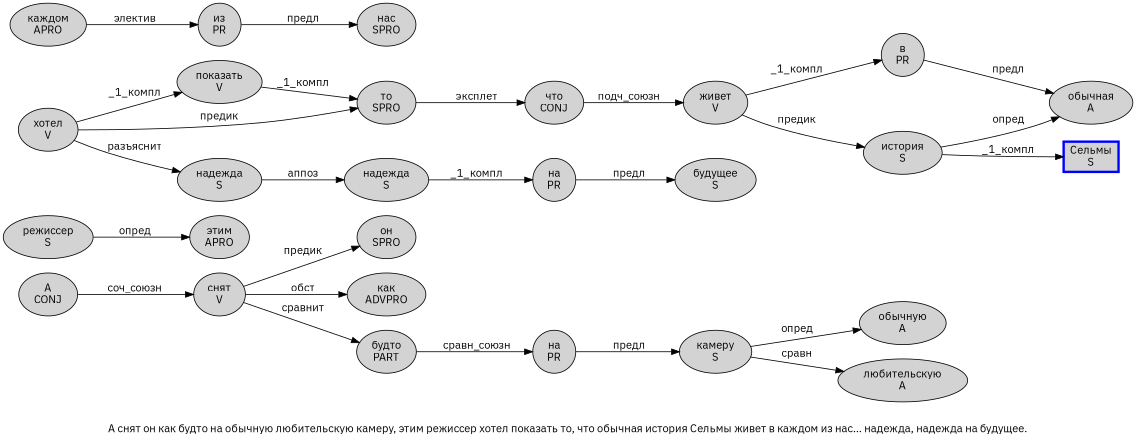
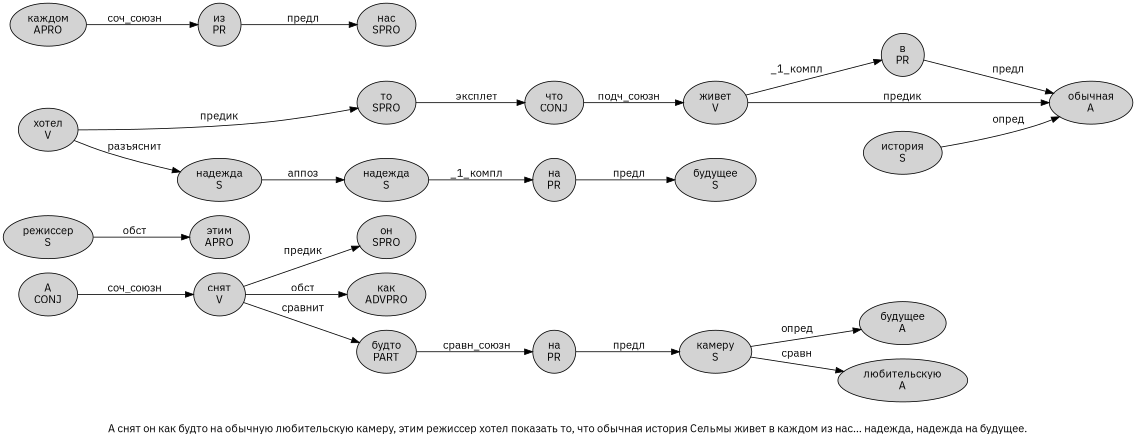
(135, 19) -> (135, 19)
(220, 82) -> none
(798, 134) -> (895, 103)
(1091, 157) -> none
(135, 231) -> (135, 231)
(903, 323) -> (903, 323)
